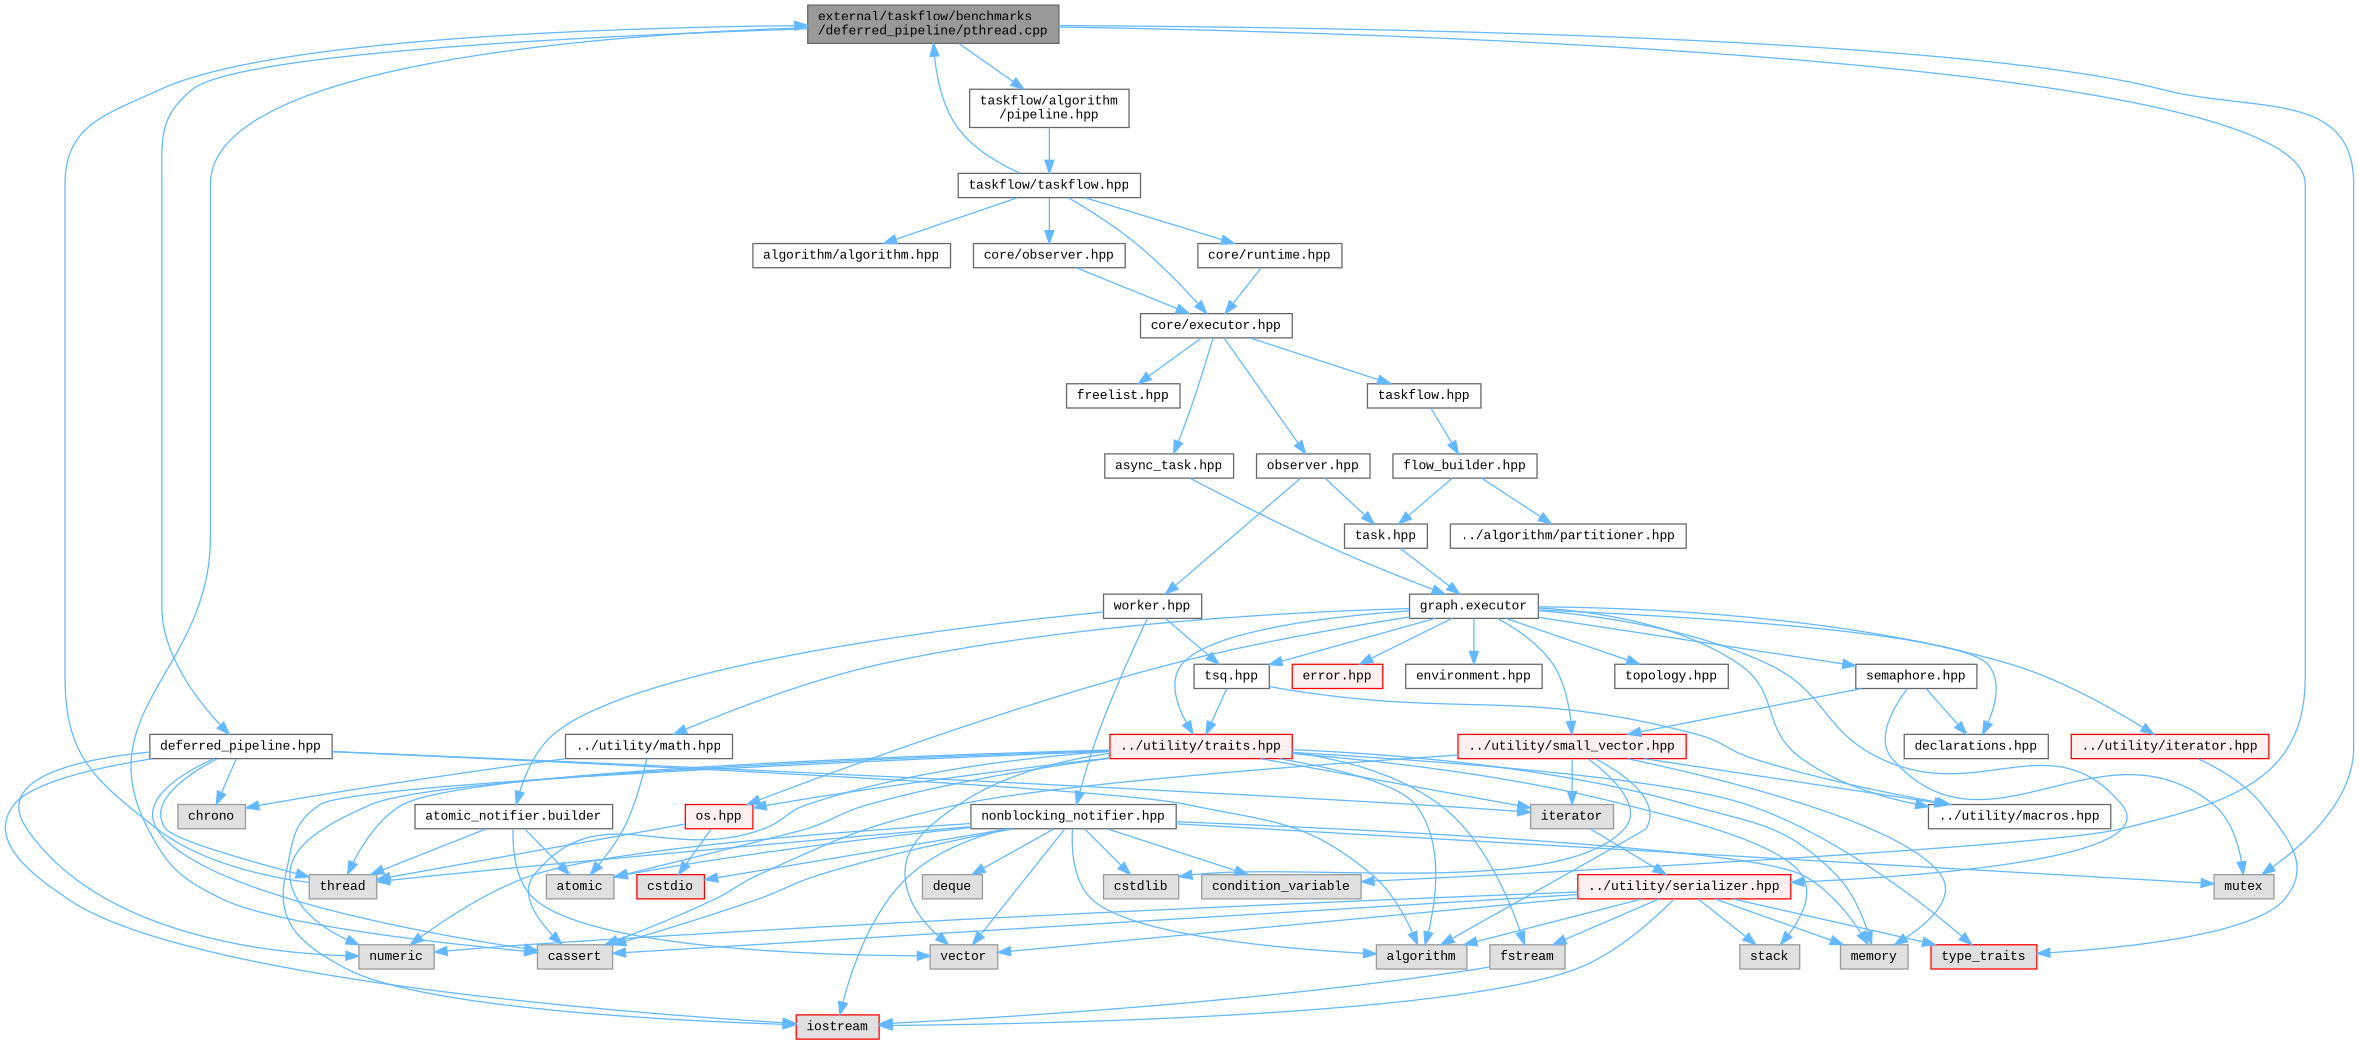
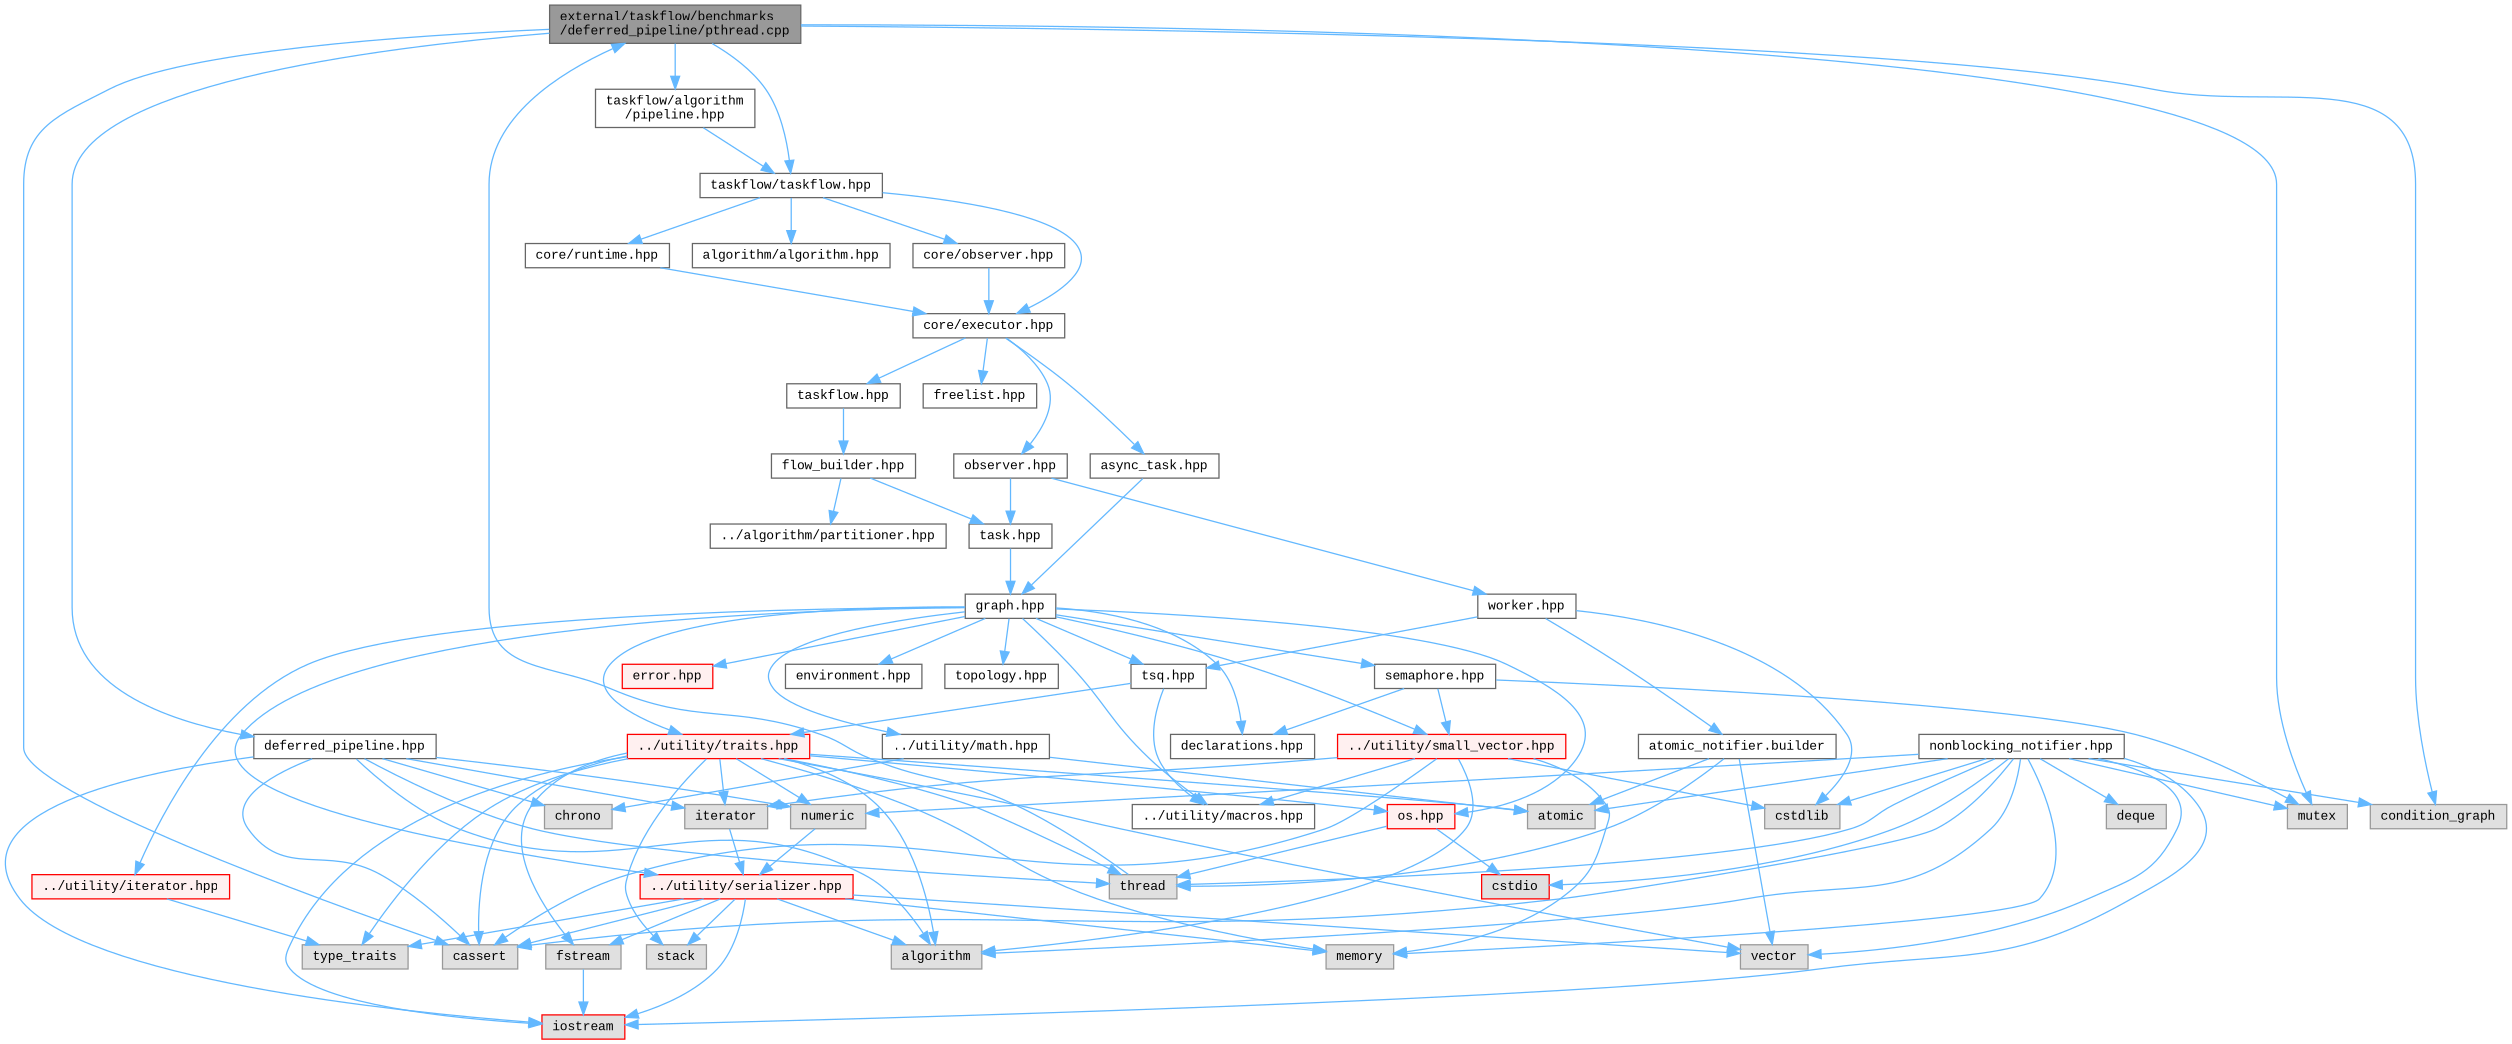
(959, 129) -> (767, 91)
(1474, 606) -> (1011, 606)
(1110, 704) -> (1757, 660)
(1281, 887) -> (2439, 817)
(1012, 917) -> (804, 838)
(1984, 957) -> (355, 957)
